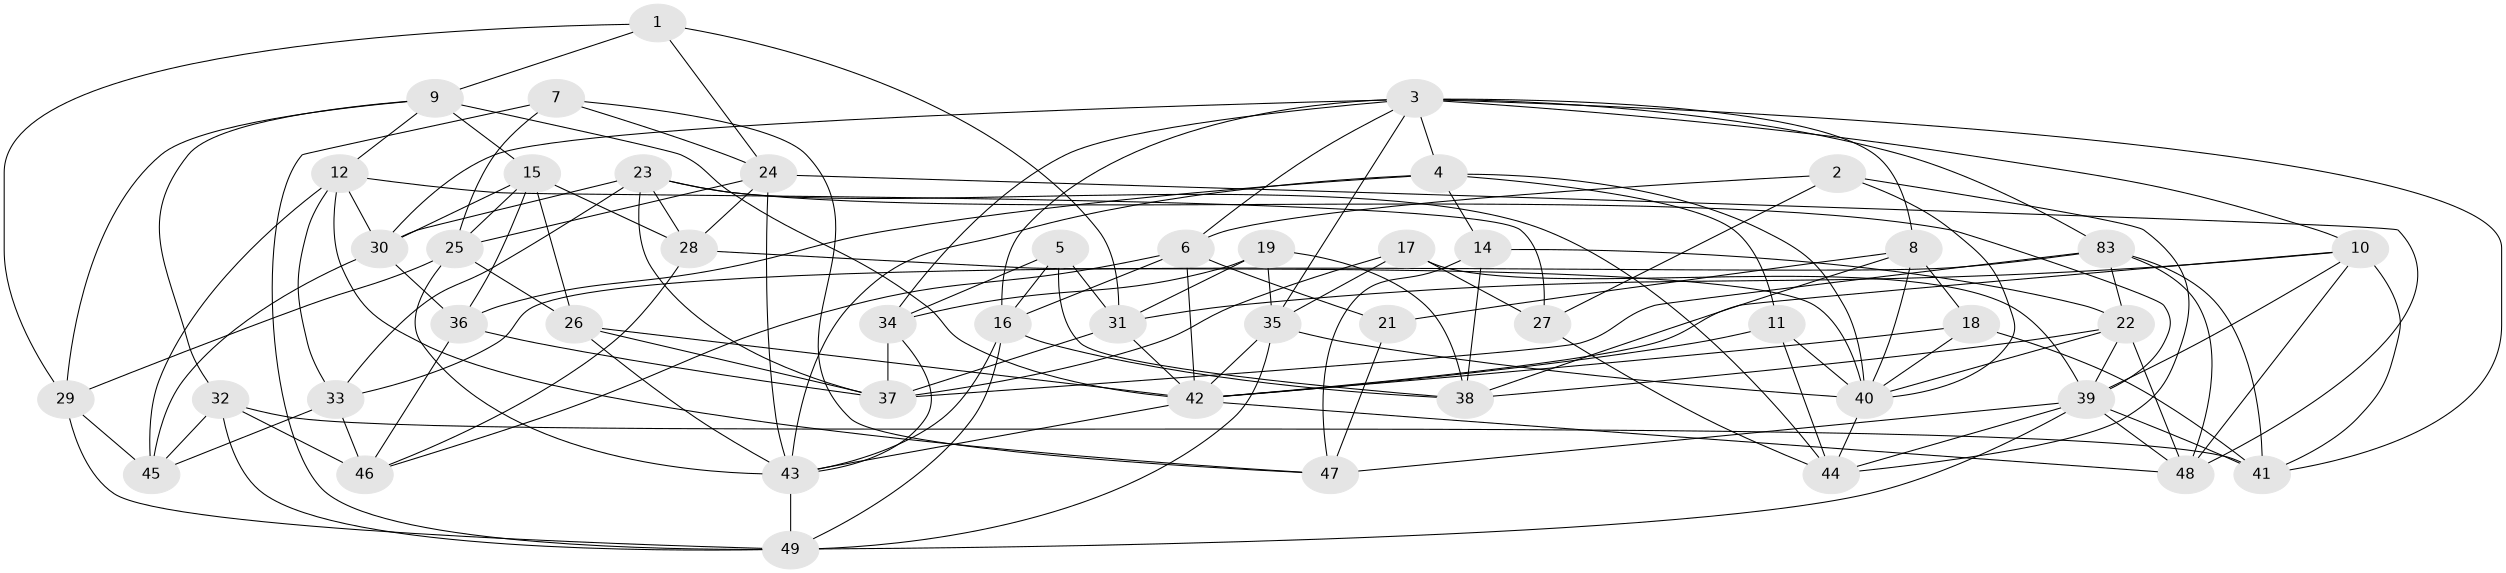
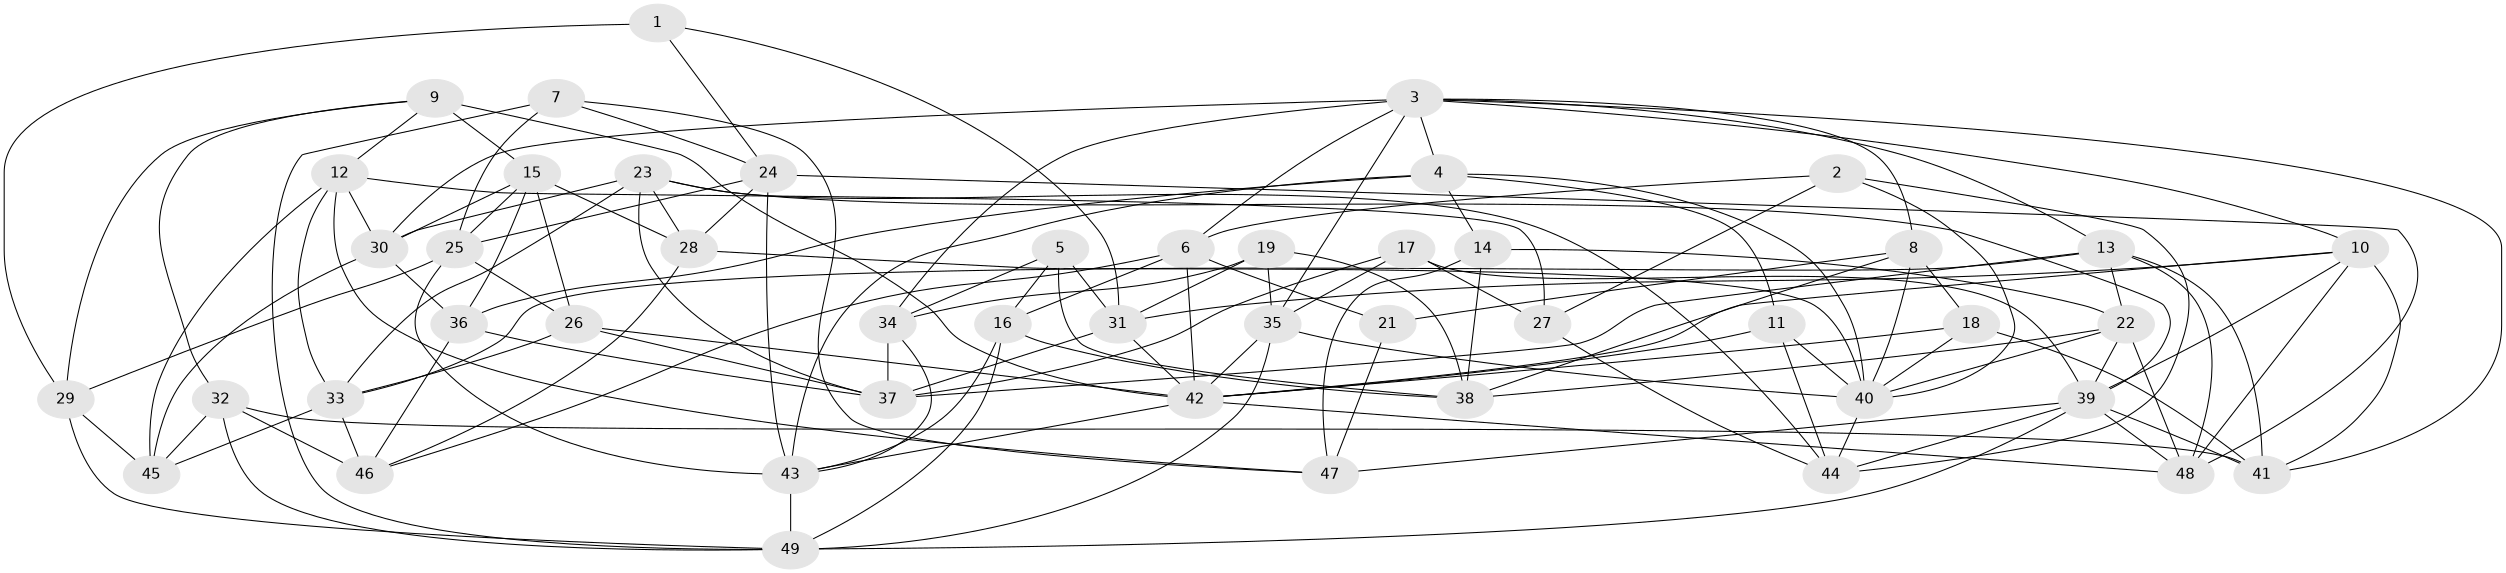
(546, 61) -> none
(1154, 145) -> none
(2106, 249) -> (2106, 249)
(669, 399) -> (486, 358)
